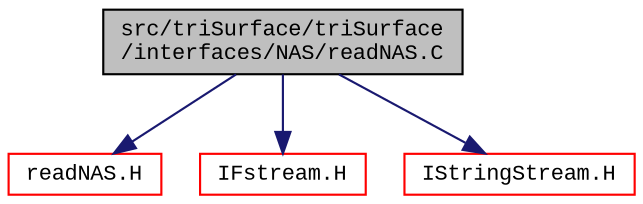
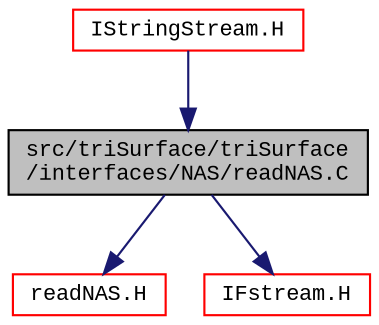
(402, 109) -> (188, 79)
